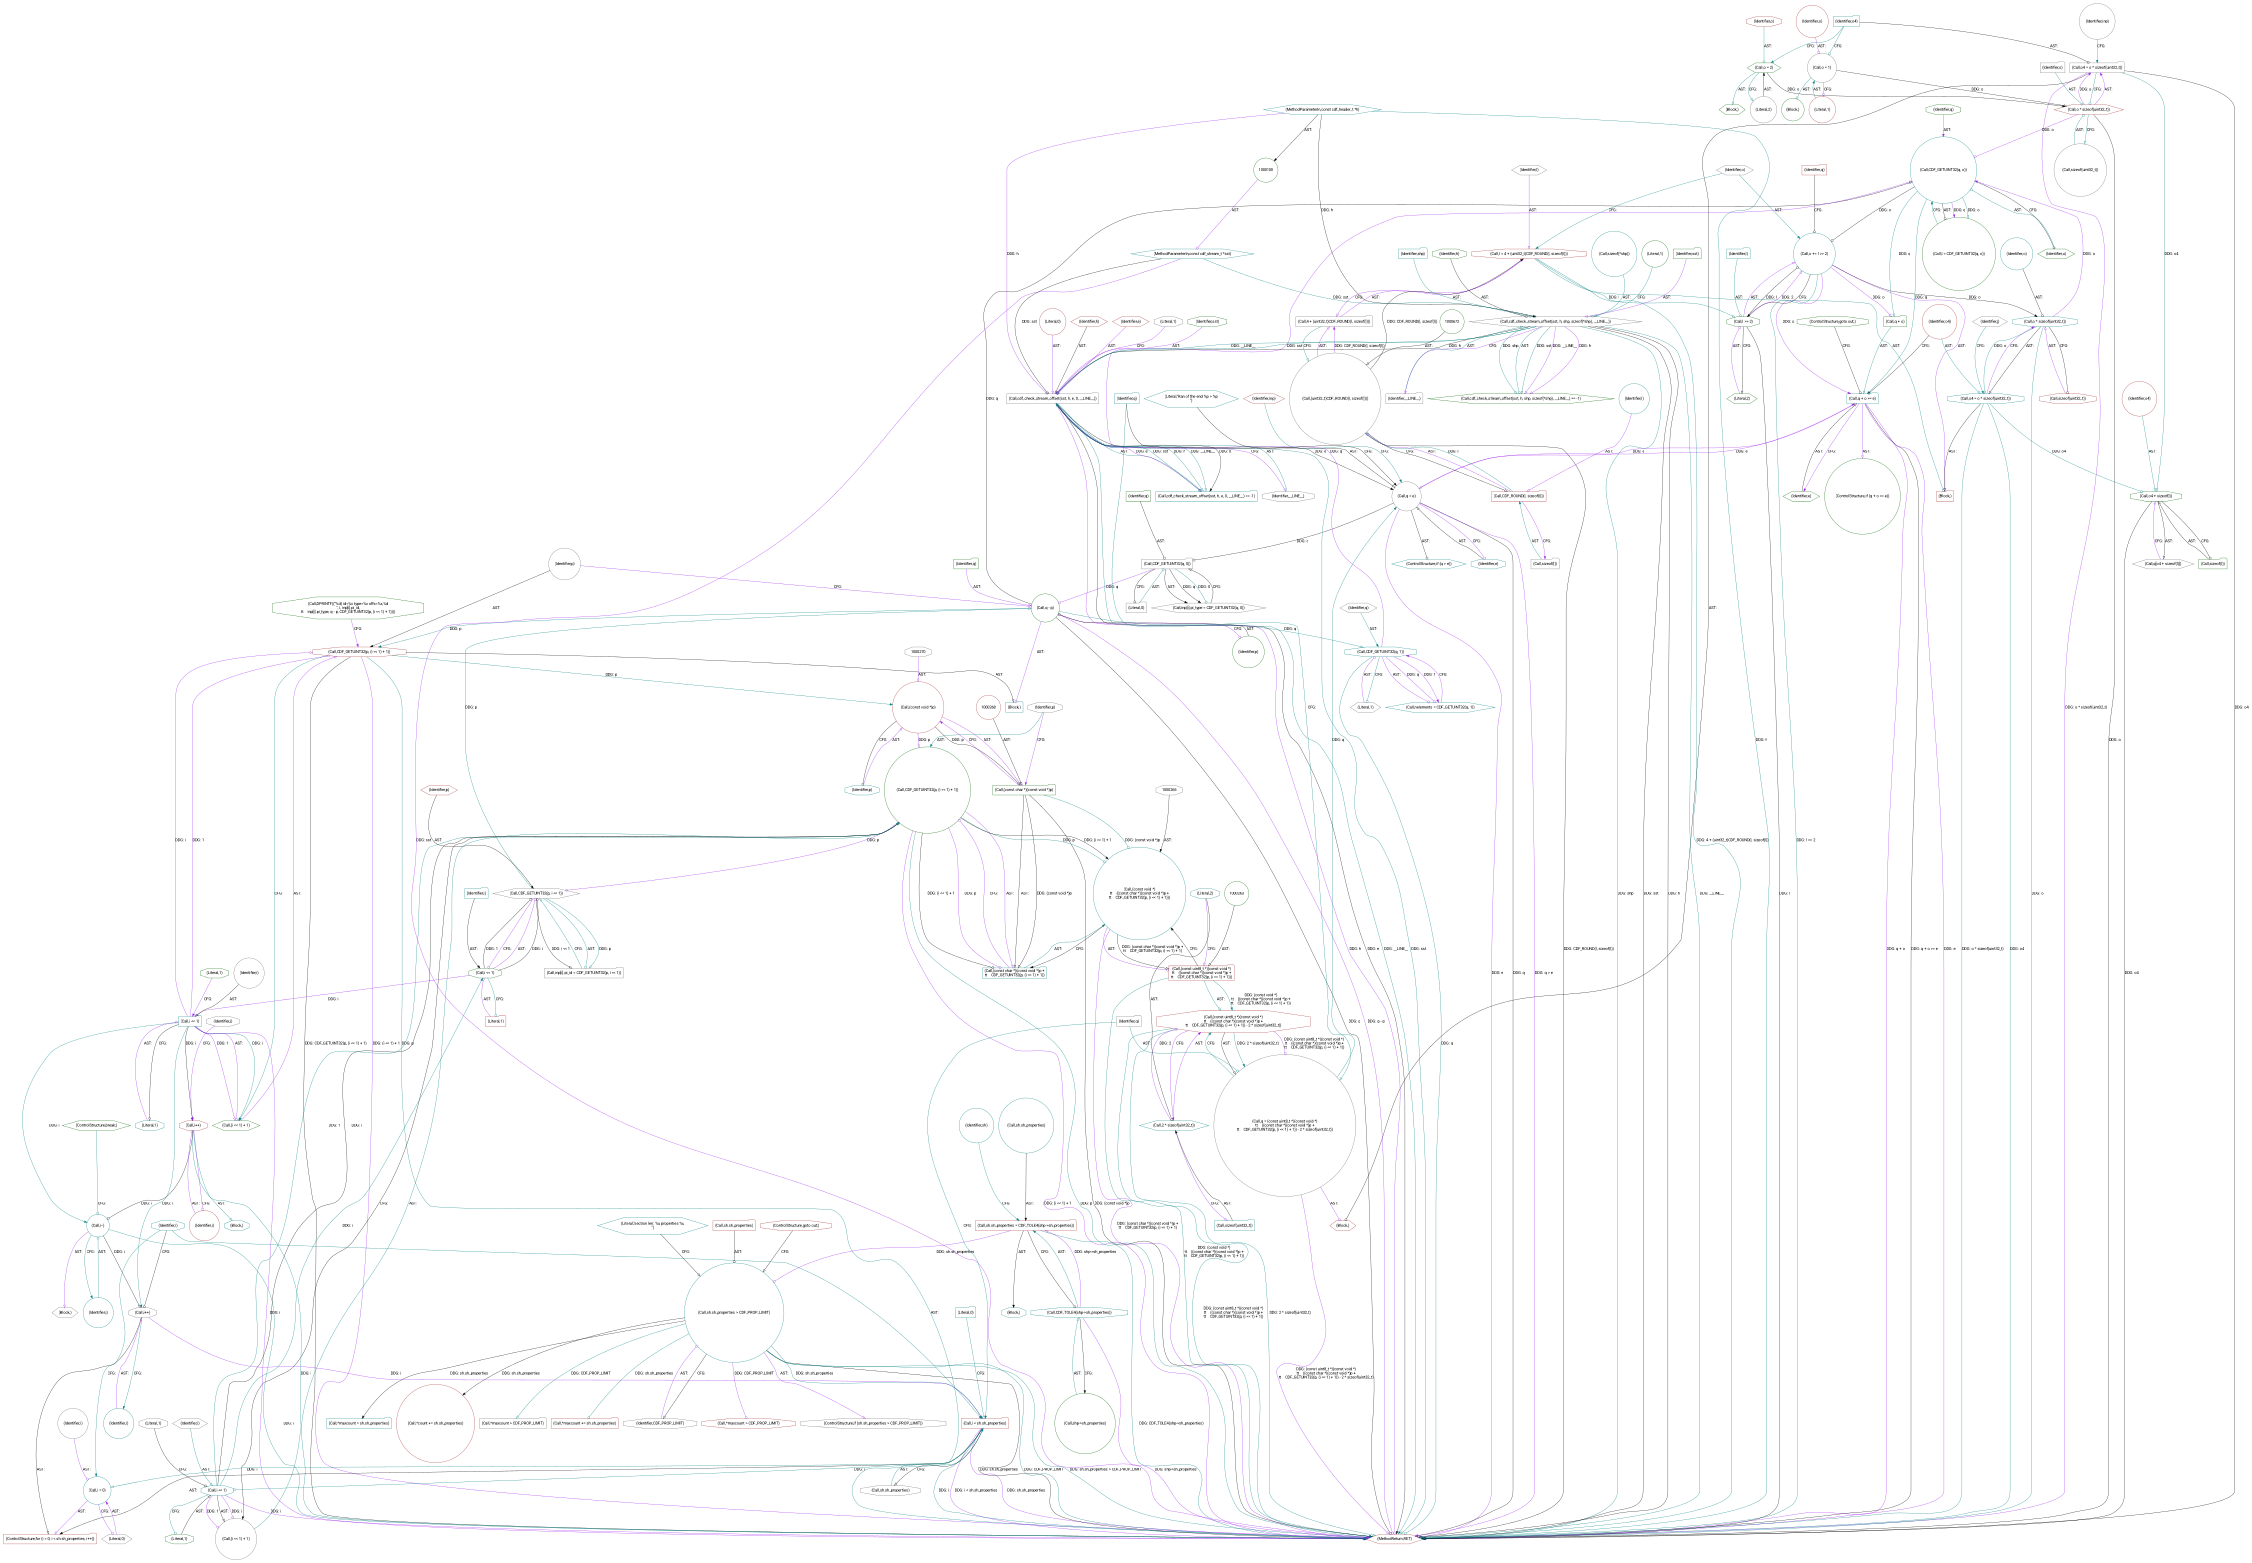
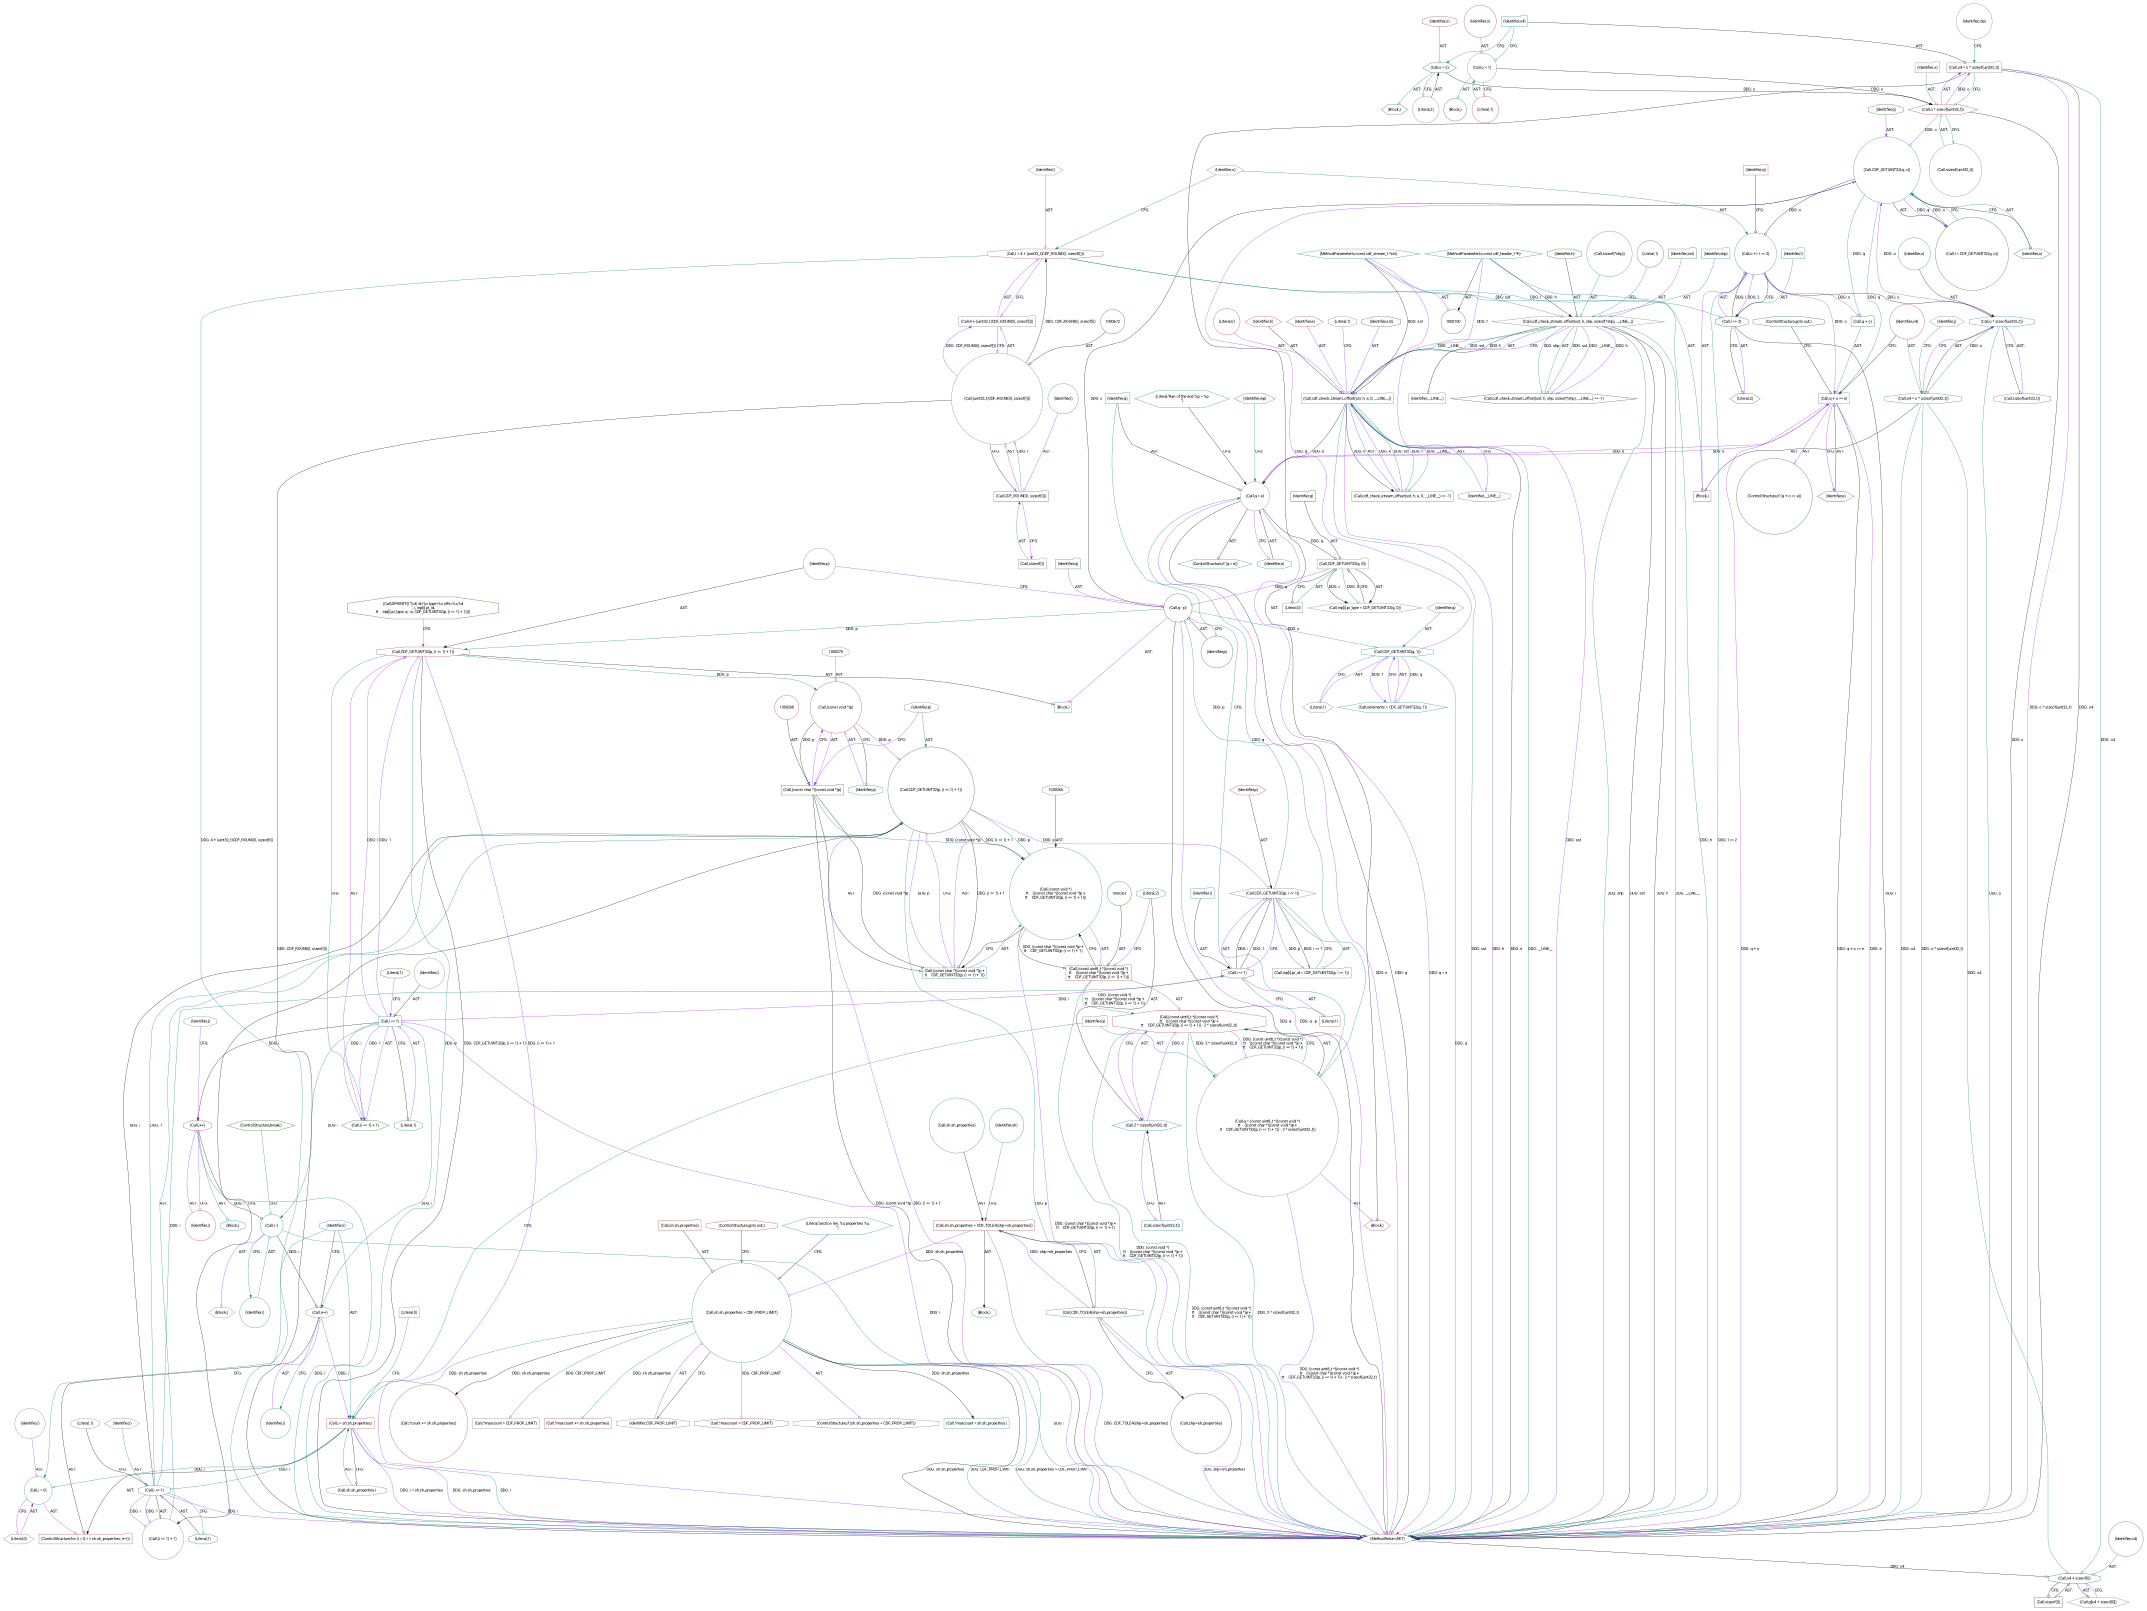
(1228, 213) -> (1408, 283)
(2125, 1350) -> (1729, 1559)
